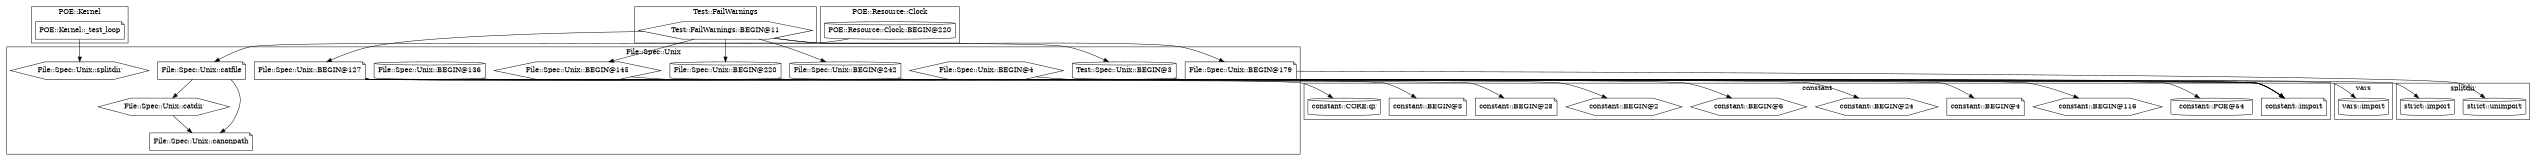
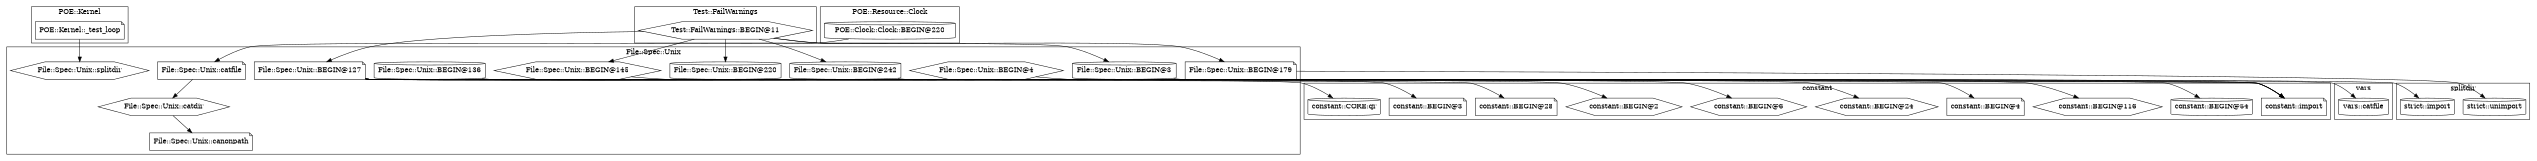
(890, 30) -> (890, 30)
(1124, 71) -> (1124, 71)
(1531, 80) -> none
(240, 106) -> none
(2212, 107) -> (2212, 107)
(2363, 107) -> (2363, 107)
